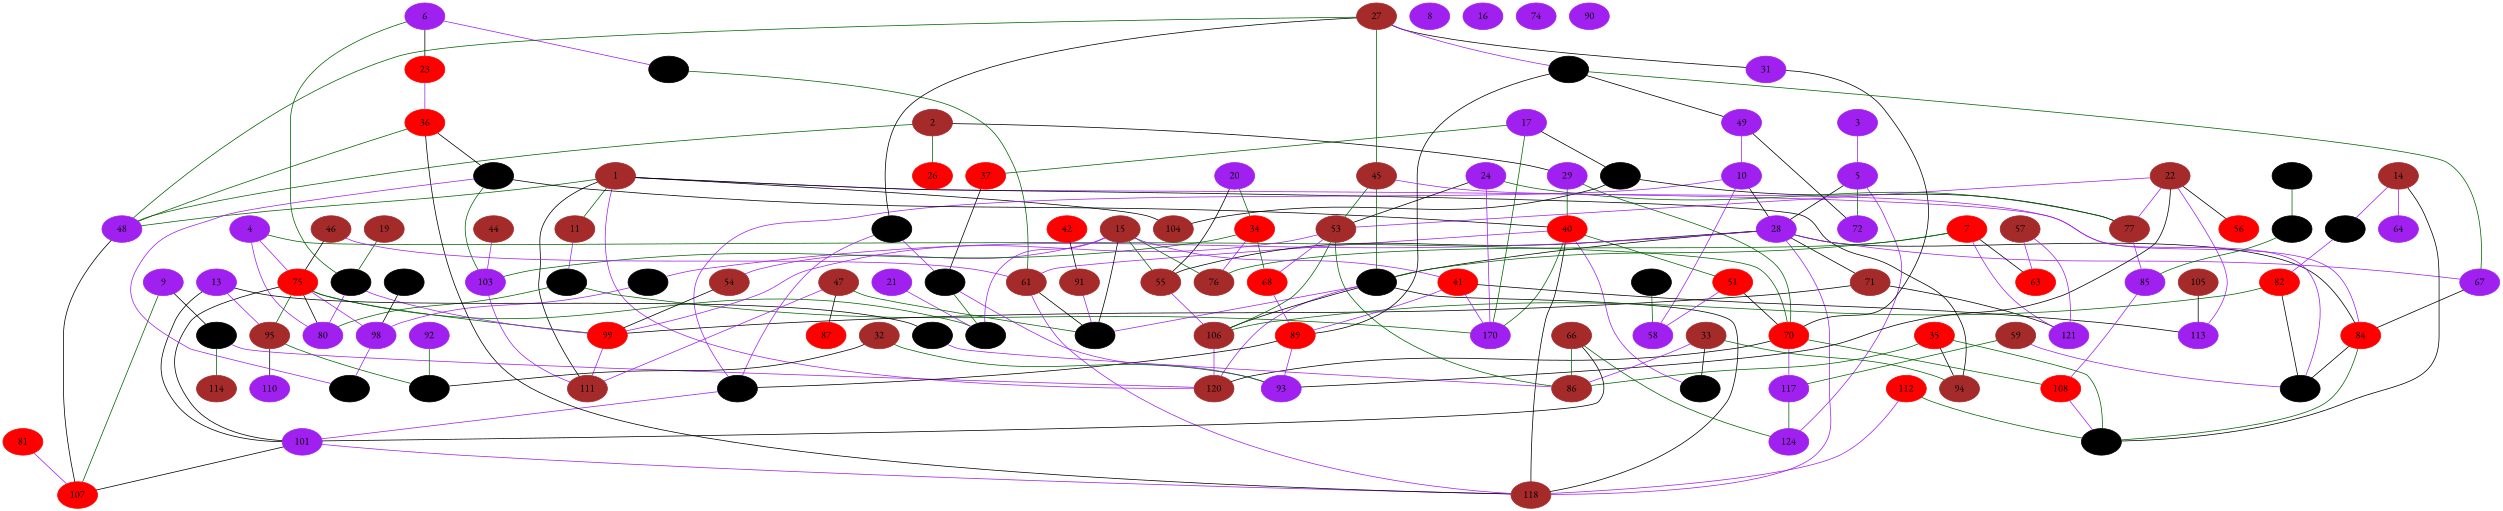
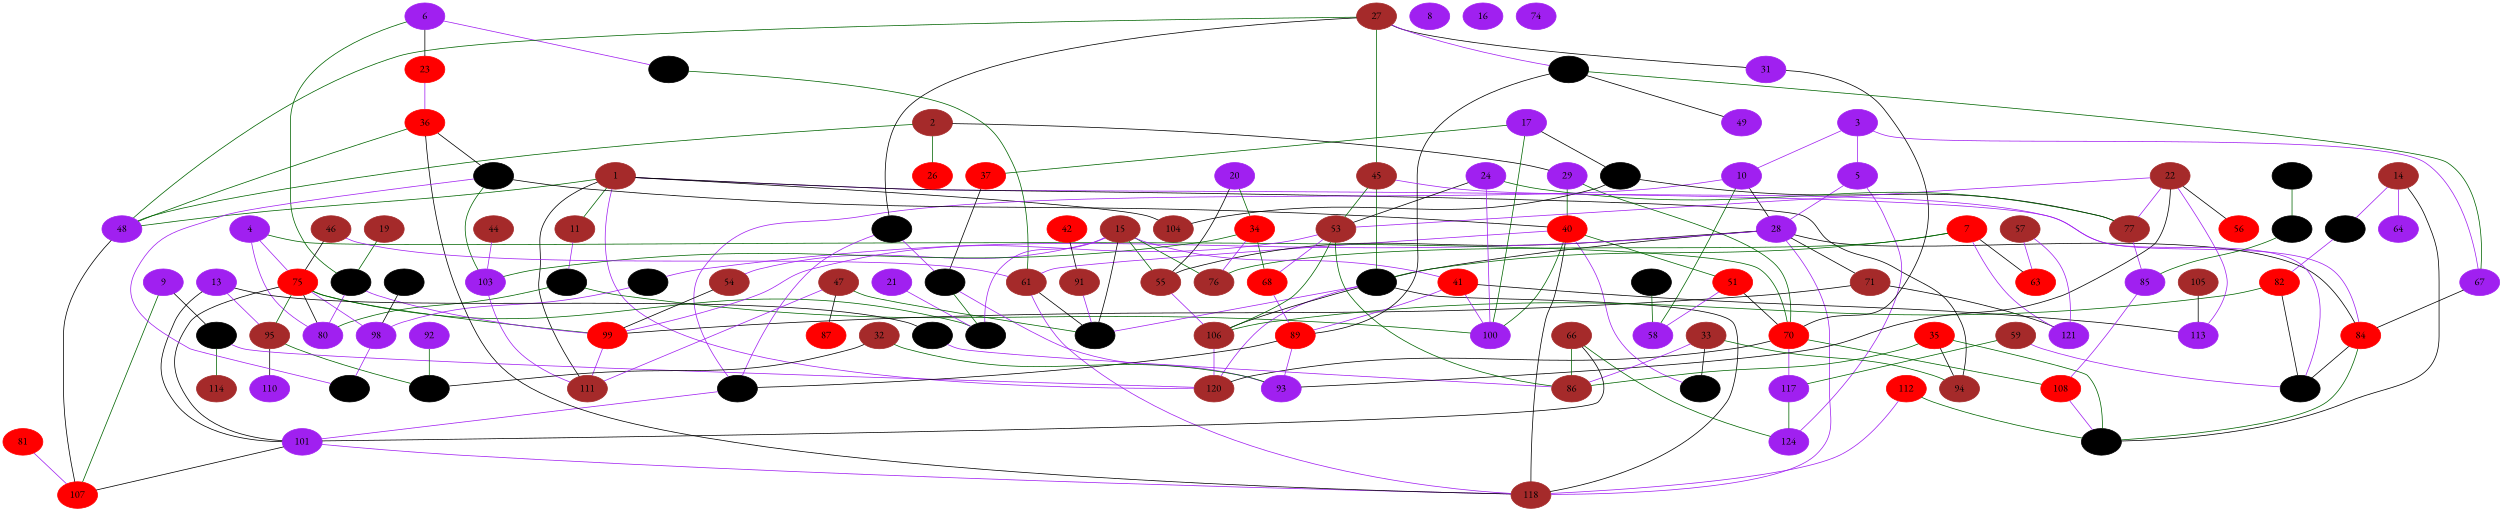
(1589, 16) -> none
(1742, 149) -> (1800, 149)
(1814, 204) -> (1814, 204)
(1858, 229) -> none
(2110, 261) -> (2211, 142)
(1696, 263) -> (1696, 263)
(1490, 335) -> (1490, 335)
